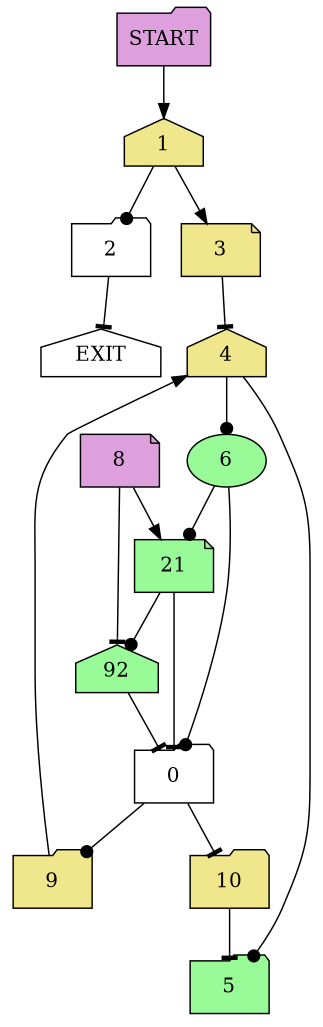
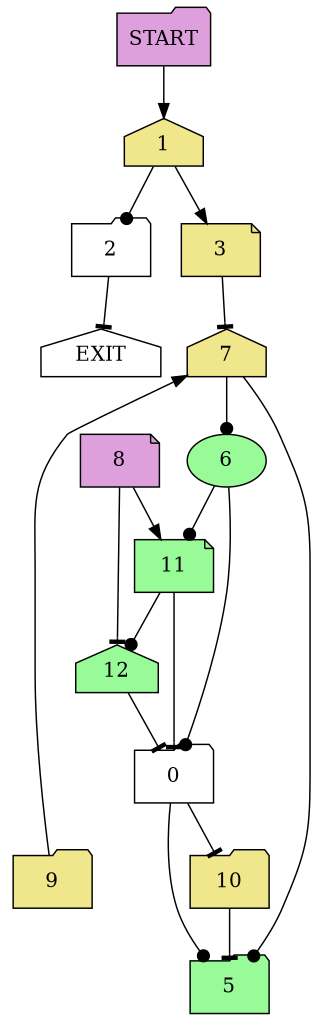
(227, 355) -> (227, 355)
(174, 566) -> (174, 566)
(117, 671) -> (117, 671)
(118, 826) -> (171, 880)
